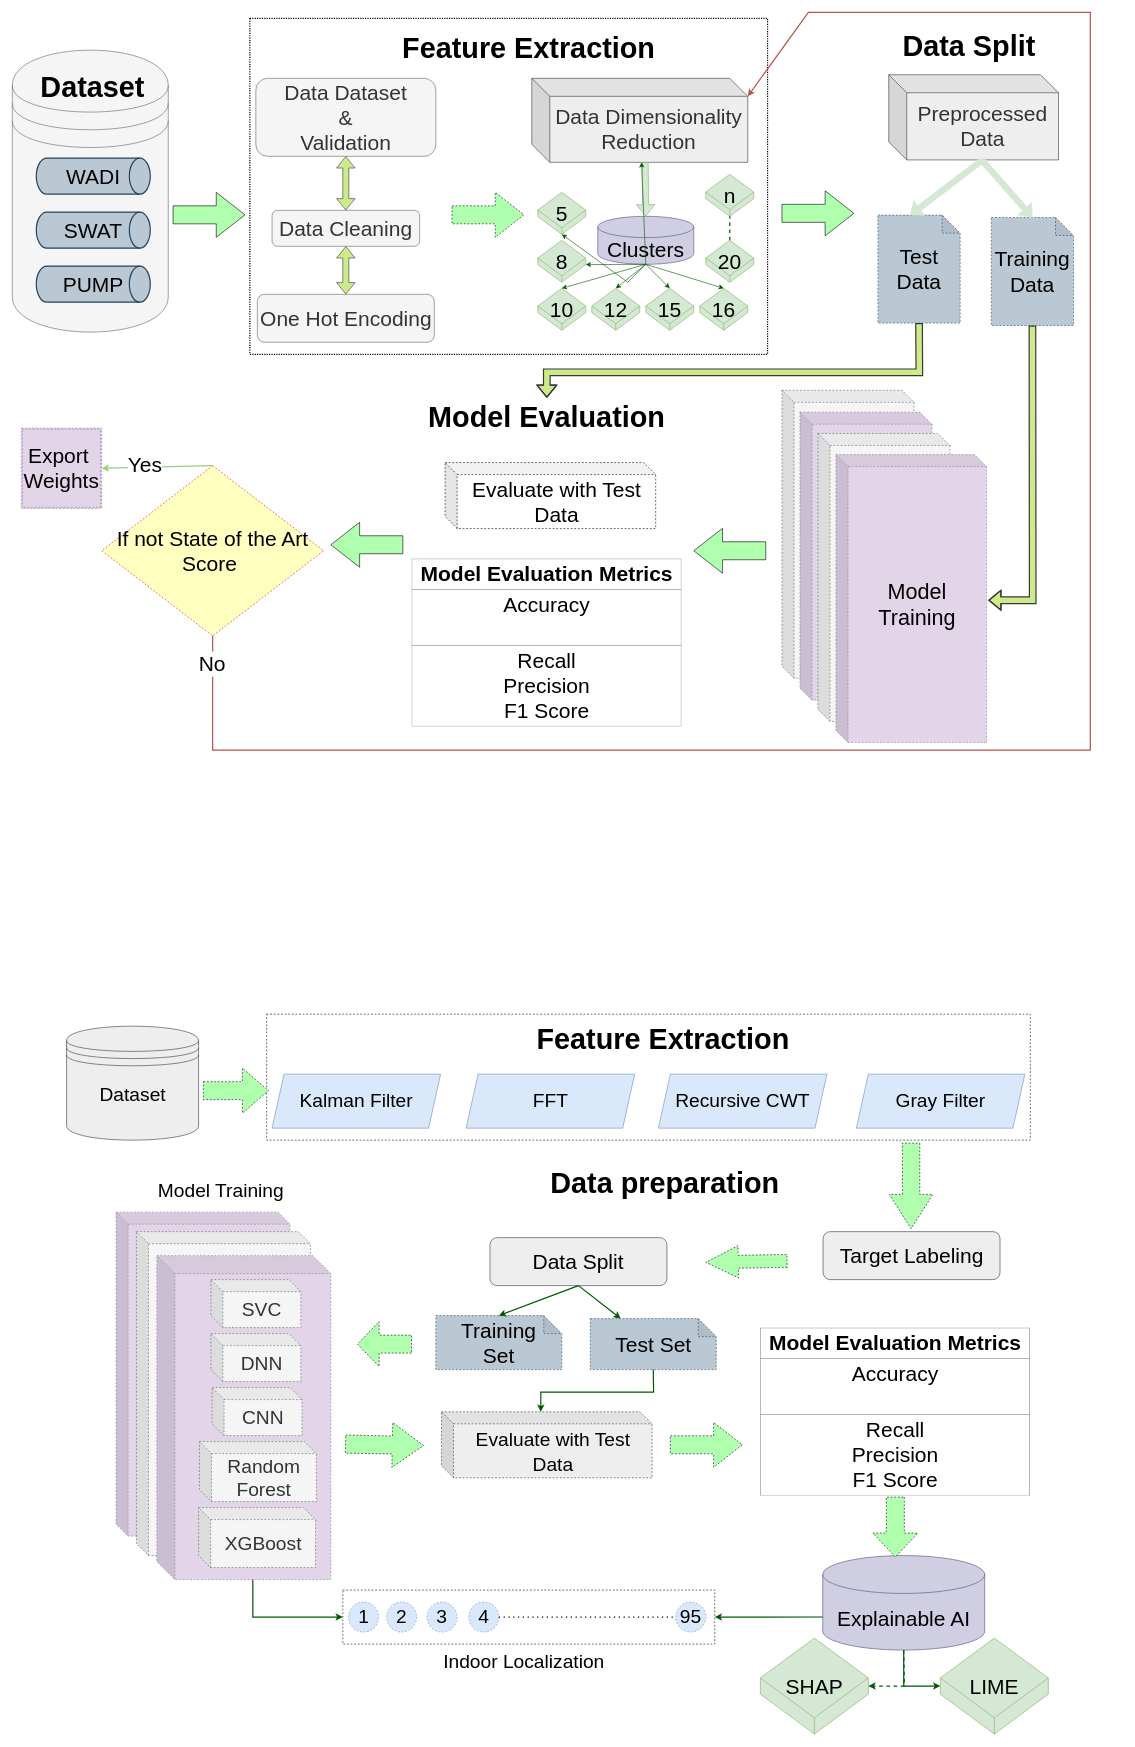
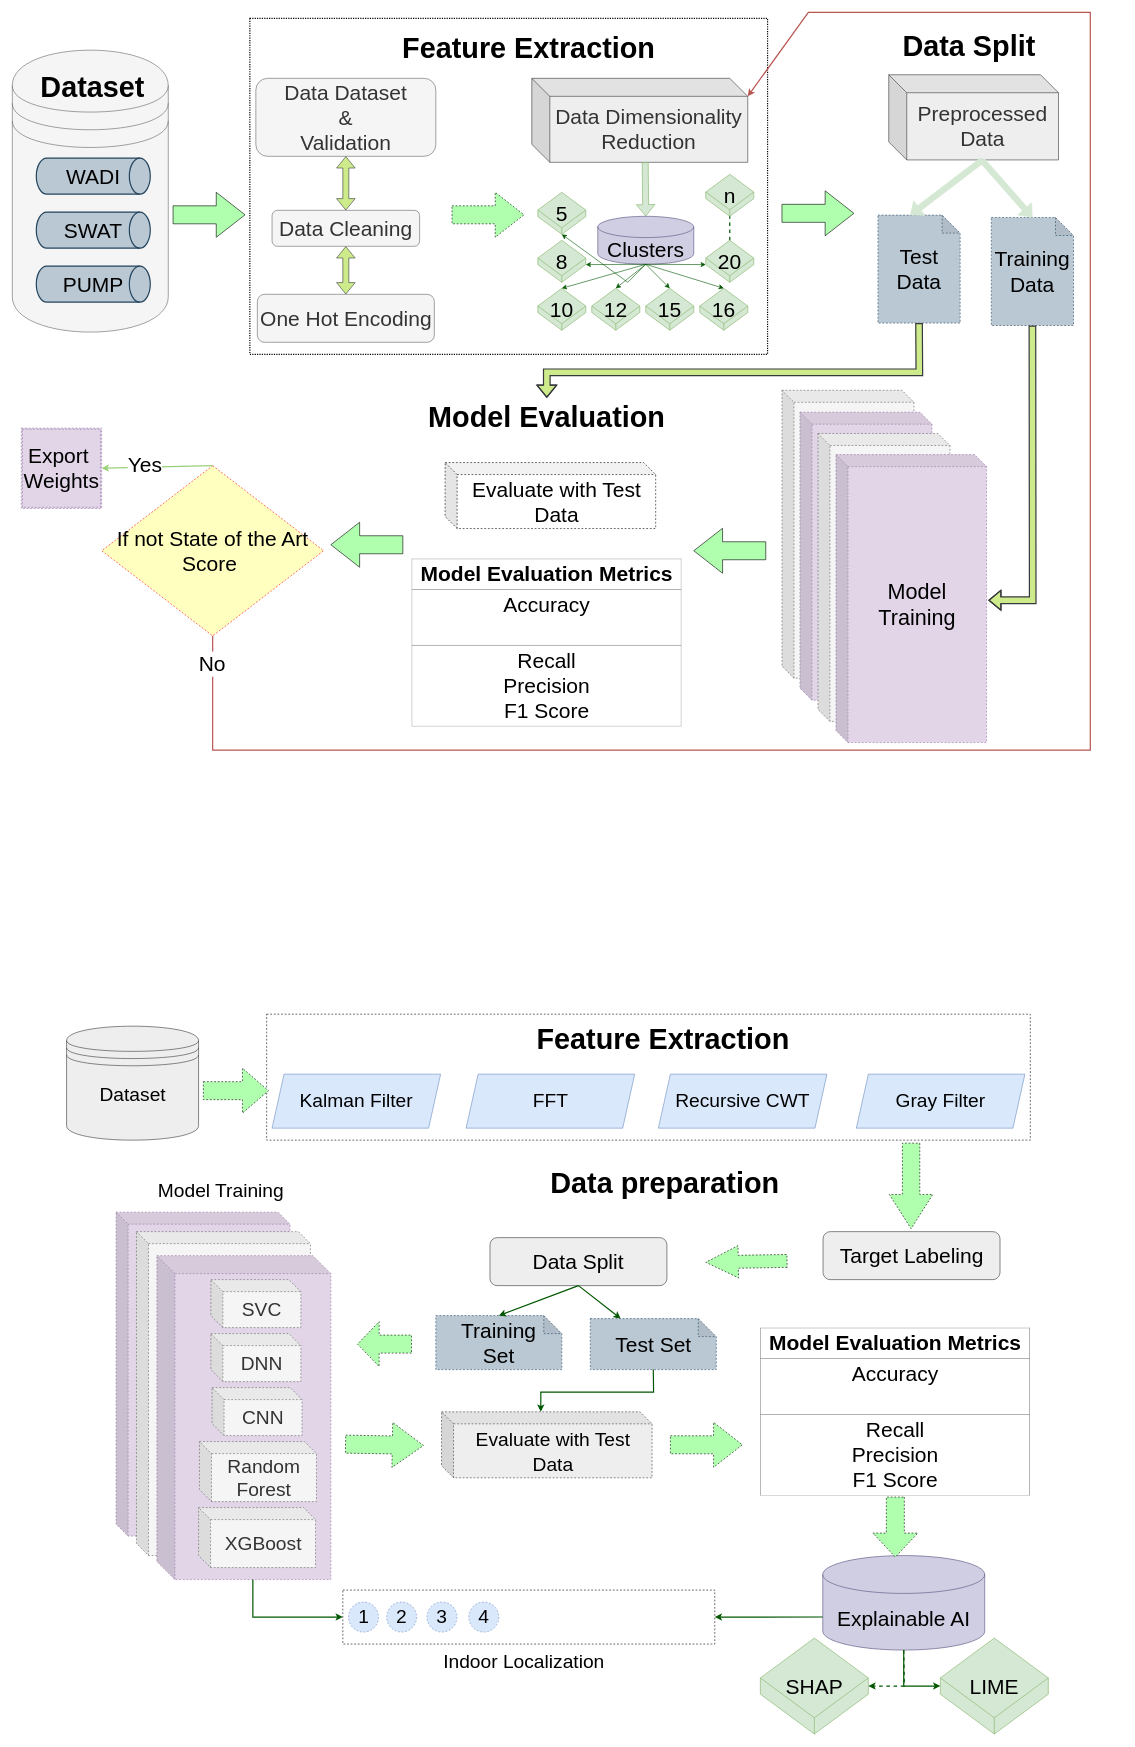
(644, 211) -> (681, 264)
(586, 1617) -> none
(691, 1617) -> none
